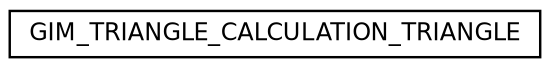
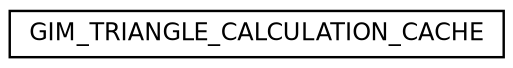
(275, 34) -> (257, 34)
